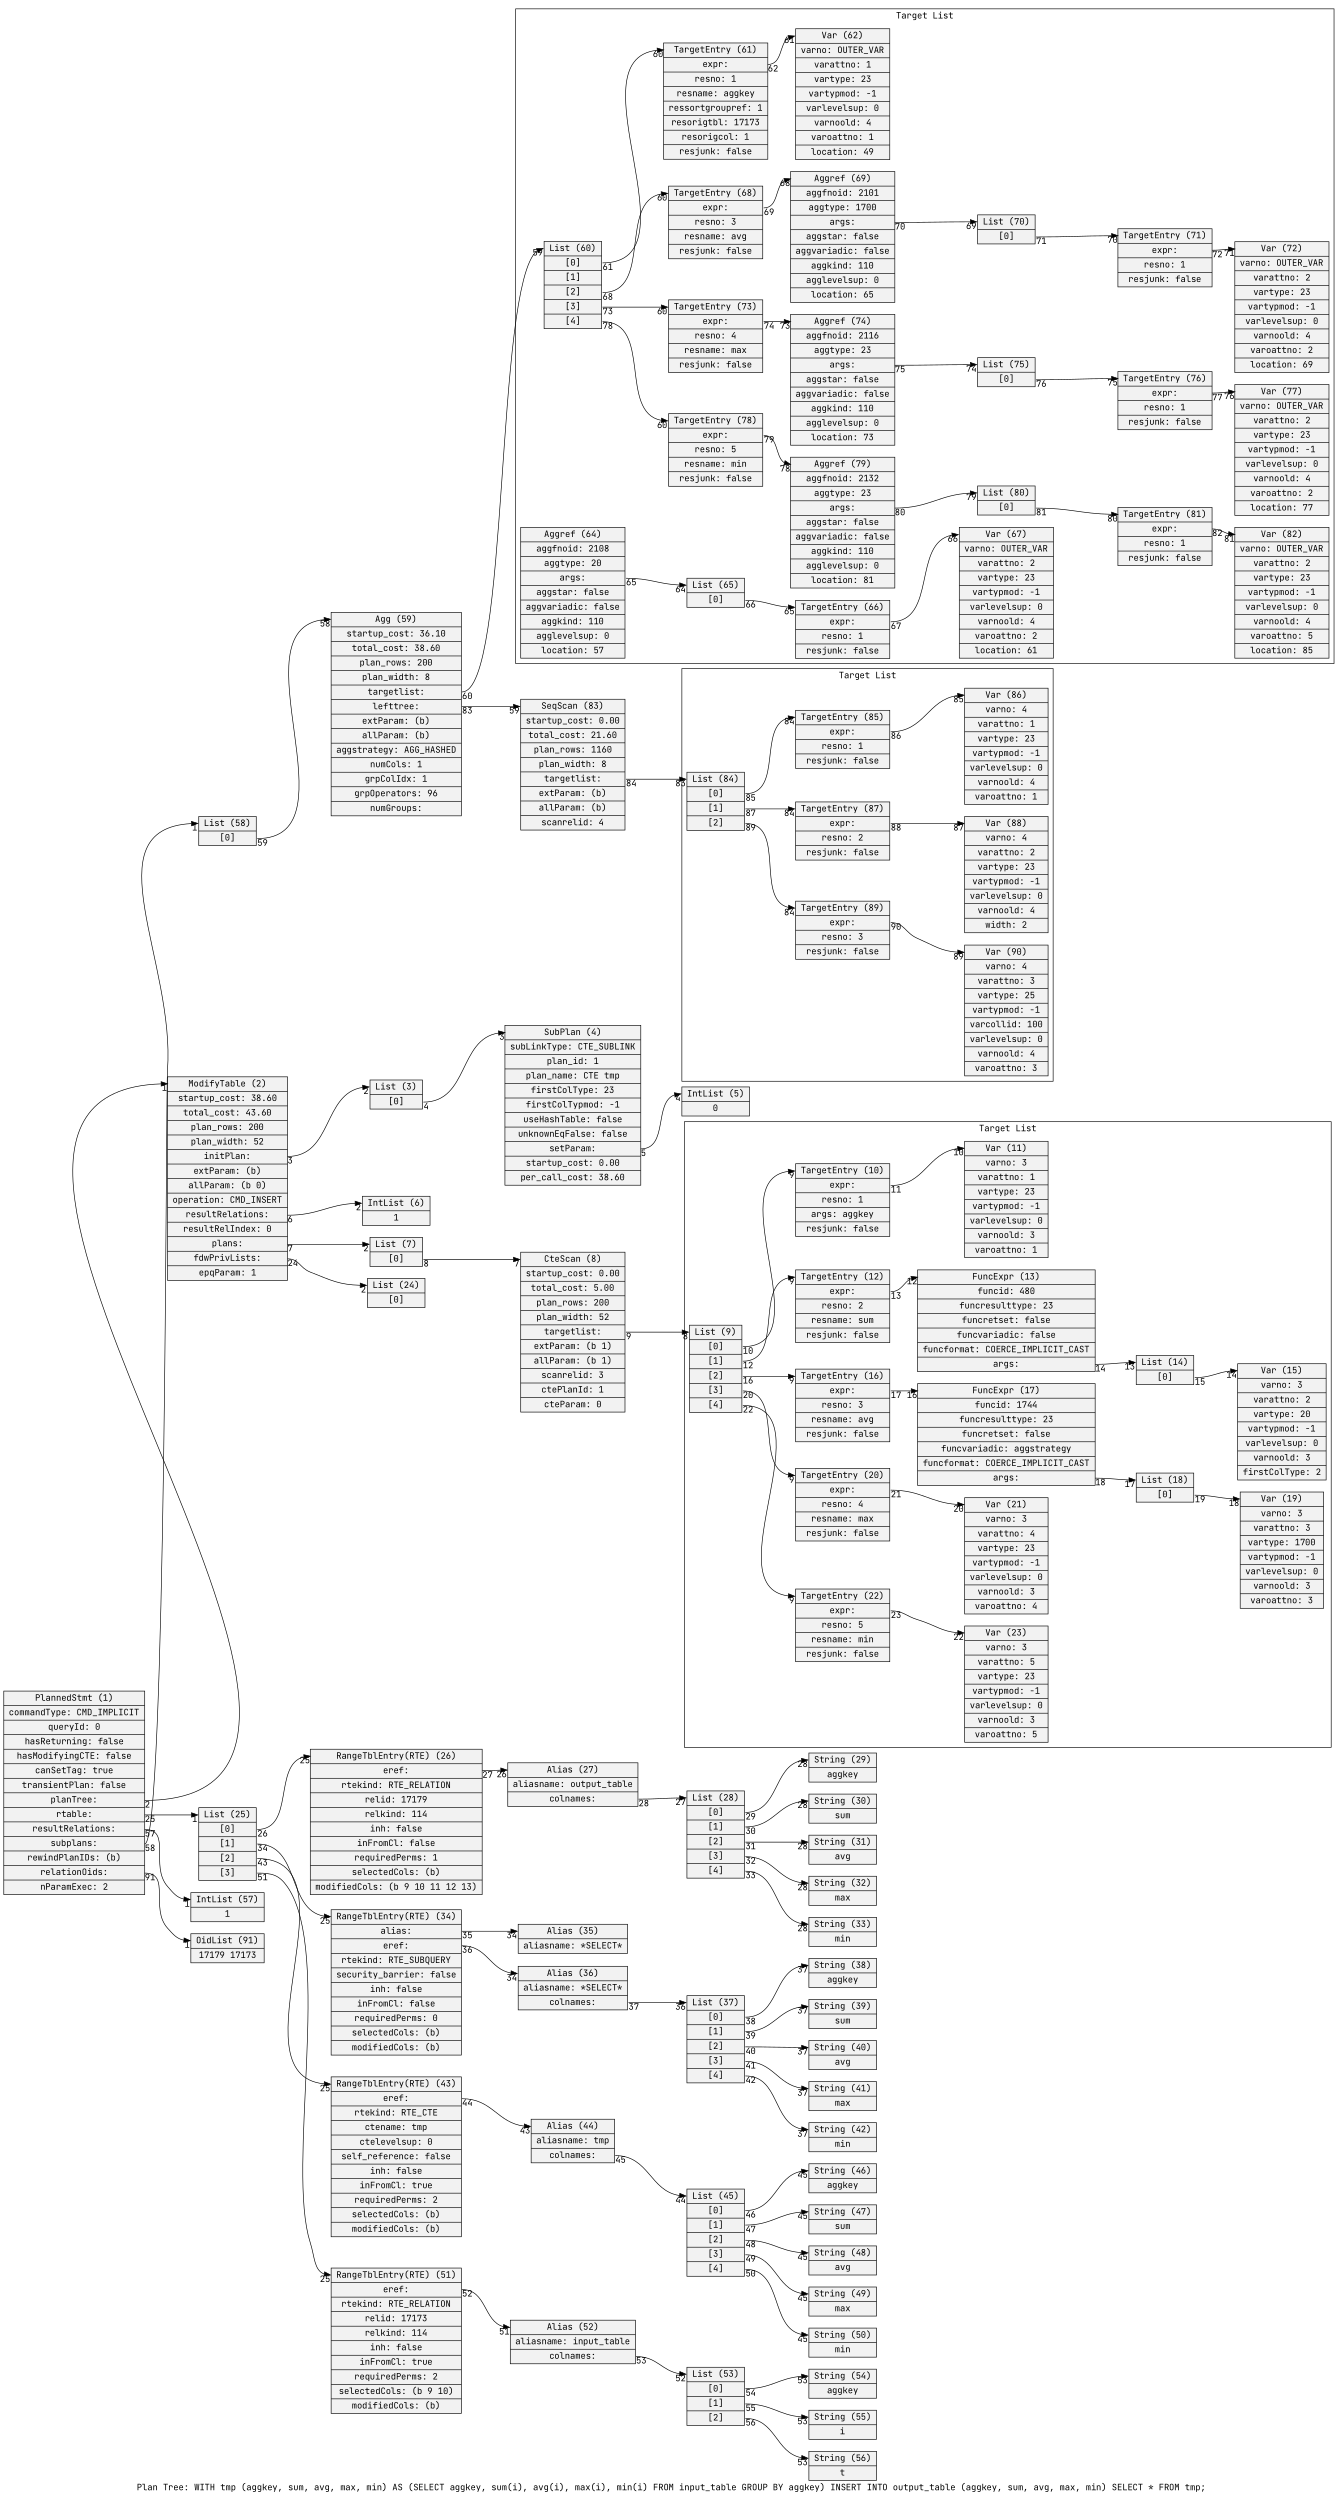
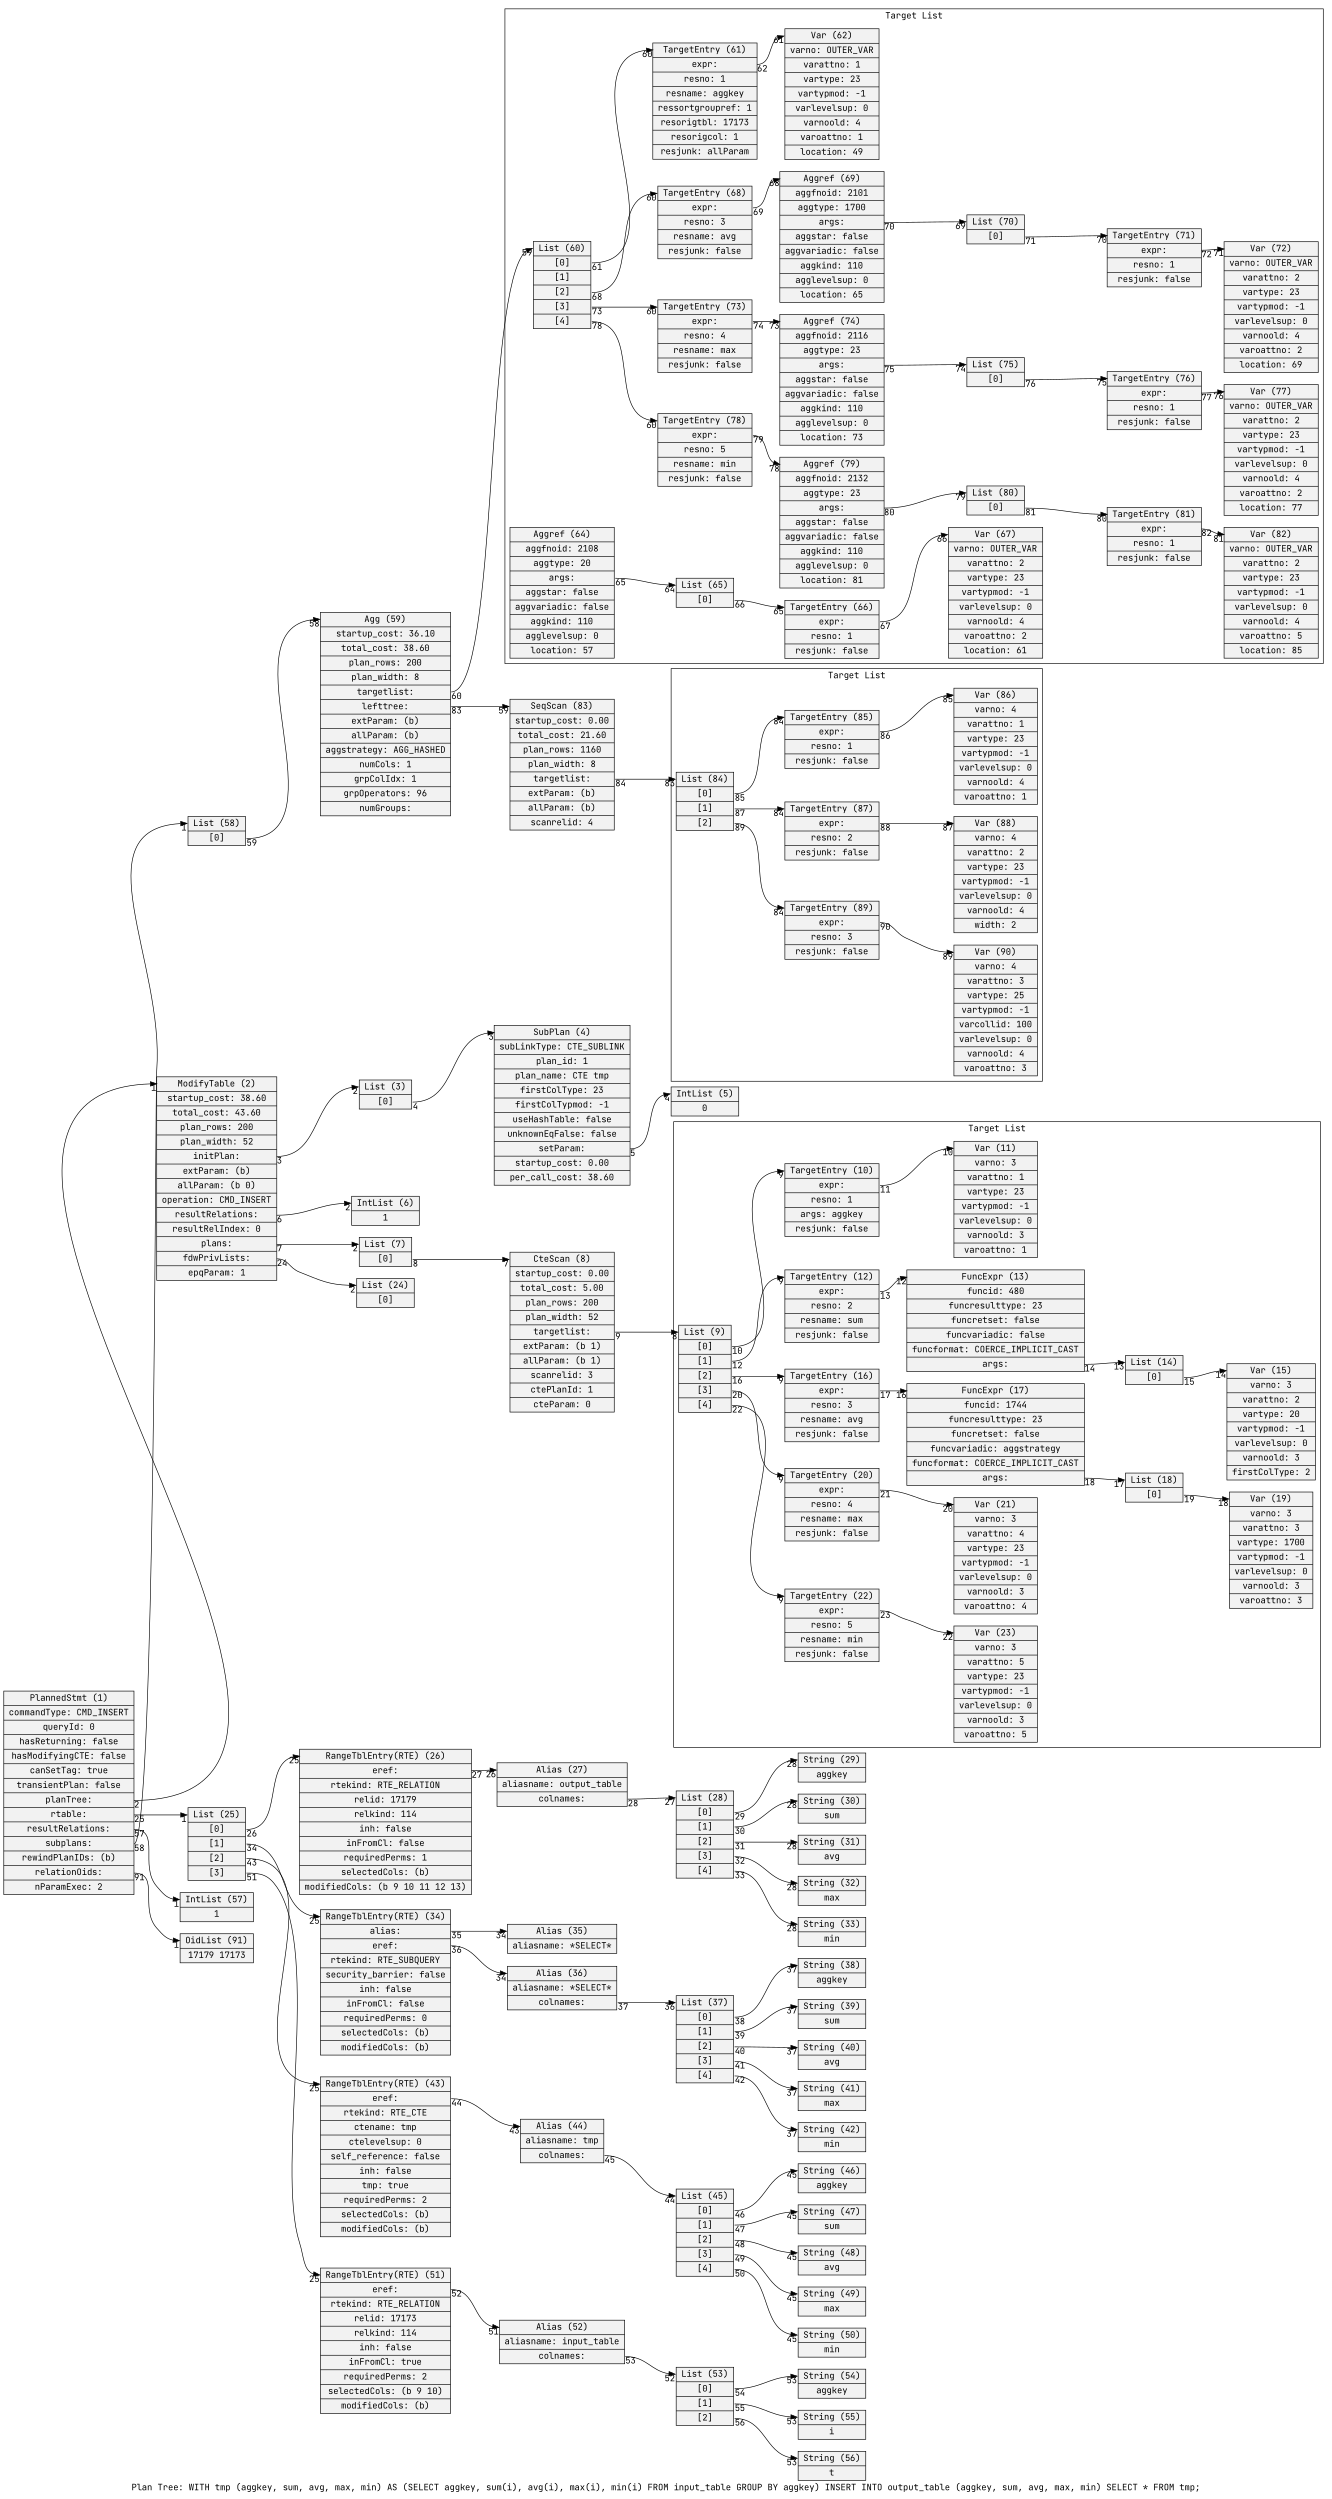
(716, 152) -> (705, 152)
(74, 1713) -> (69, 1713)
(396, 2186) -> (385, 2186)
